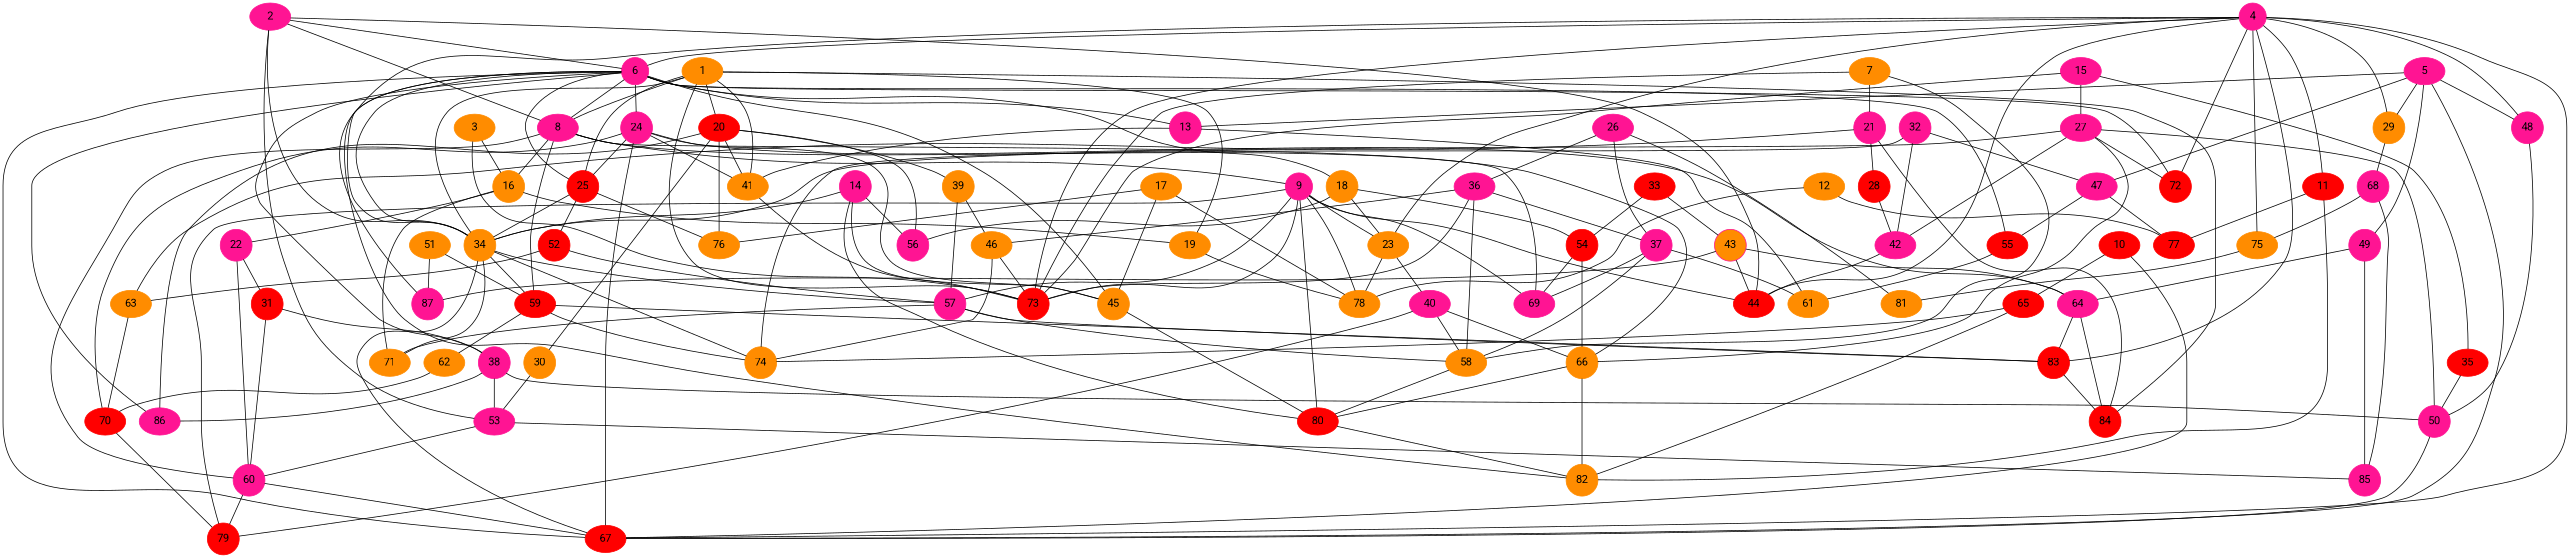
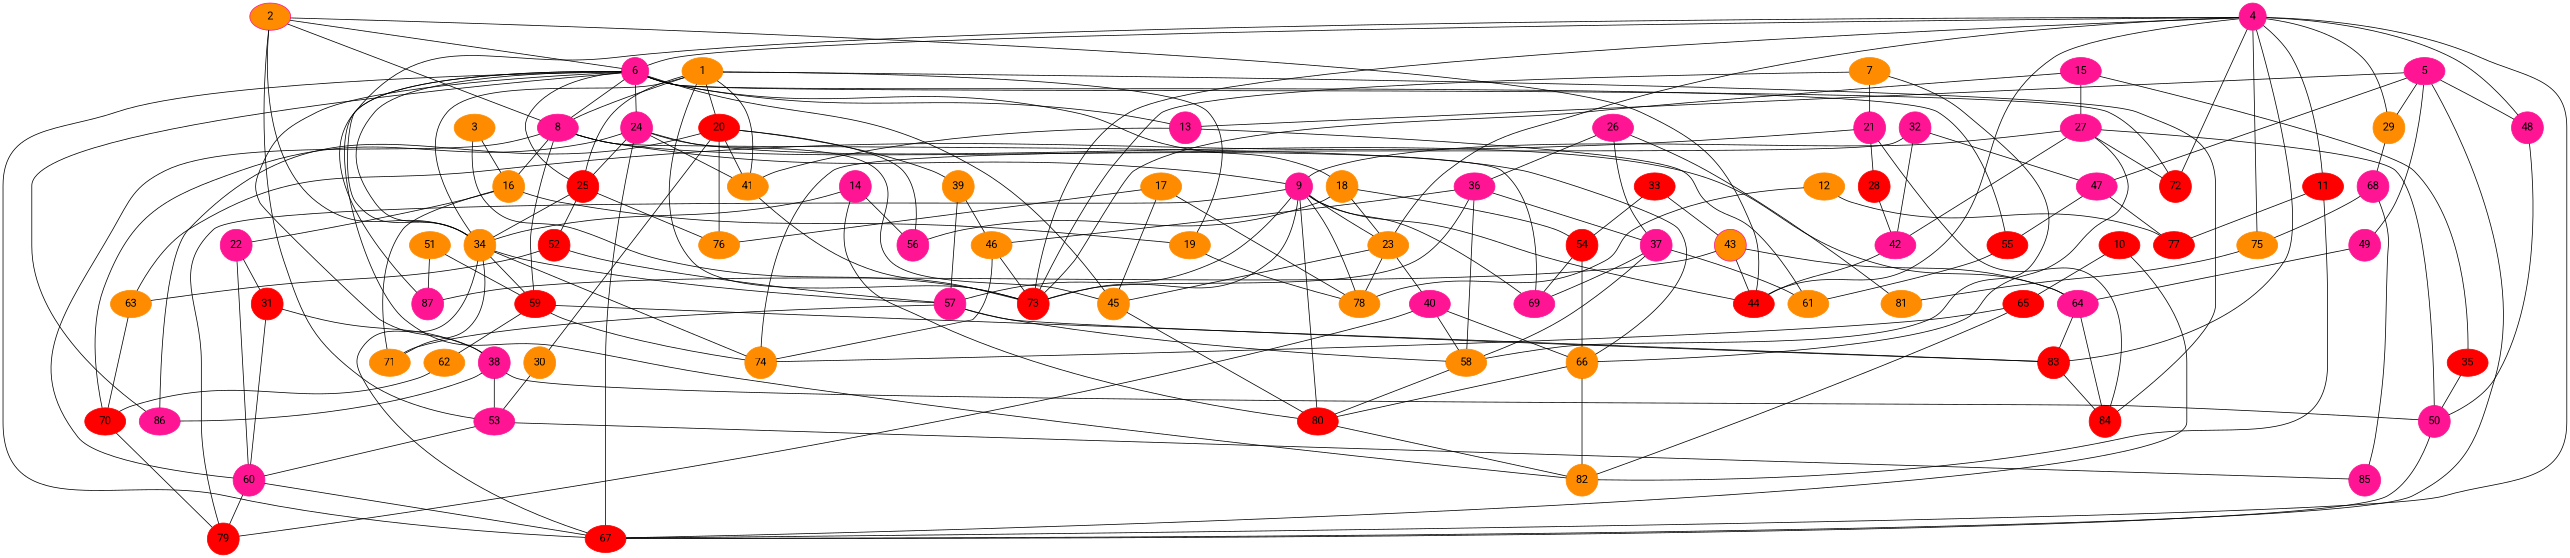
(270, 17) -> (270, 17)
(1272, 149) -> (1721, 145)
(950, 282) -> (1267, 271)
(2365, 363) -> none
